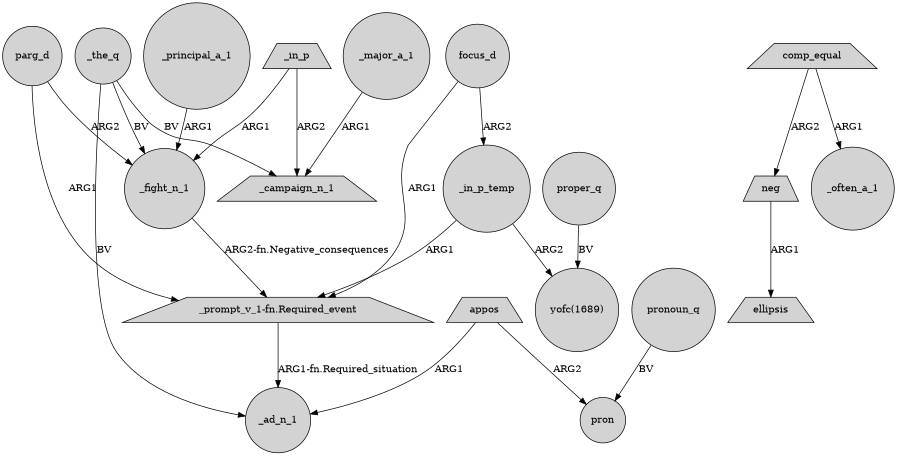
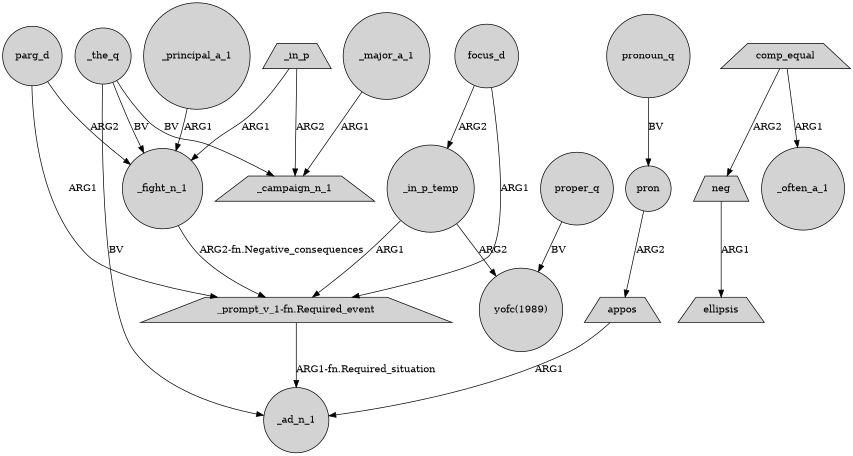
(577, 310) -> (521, 310)
(539, 361) -> (635, 251)
